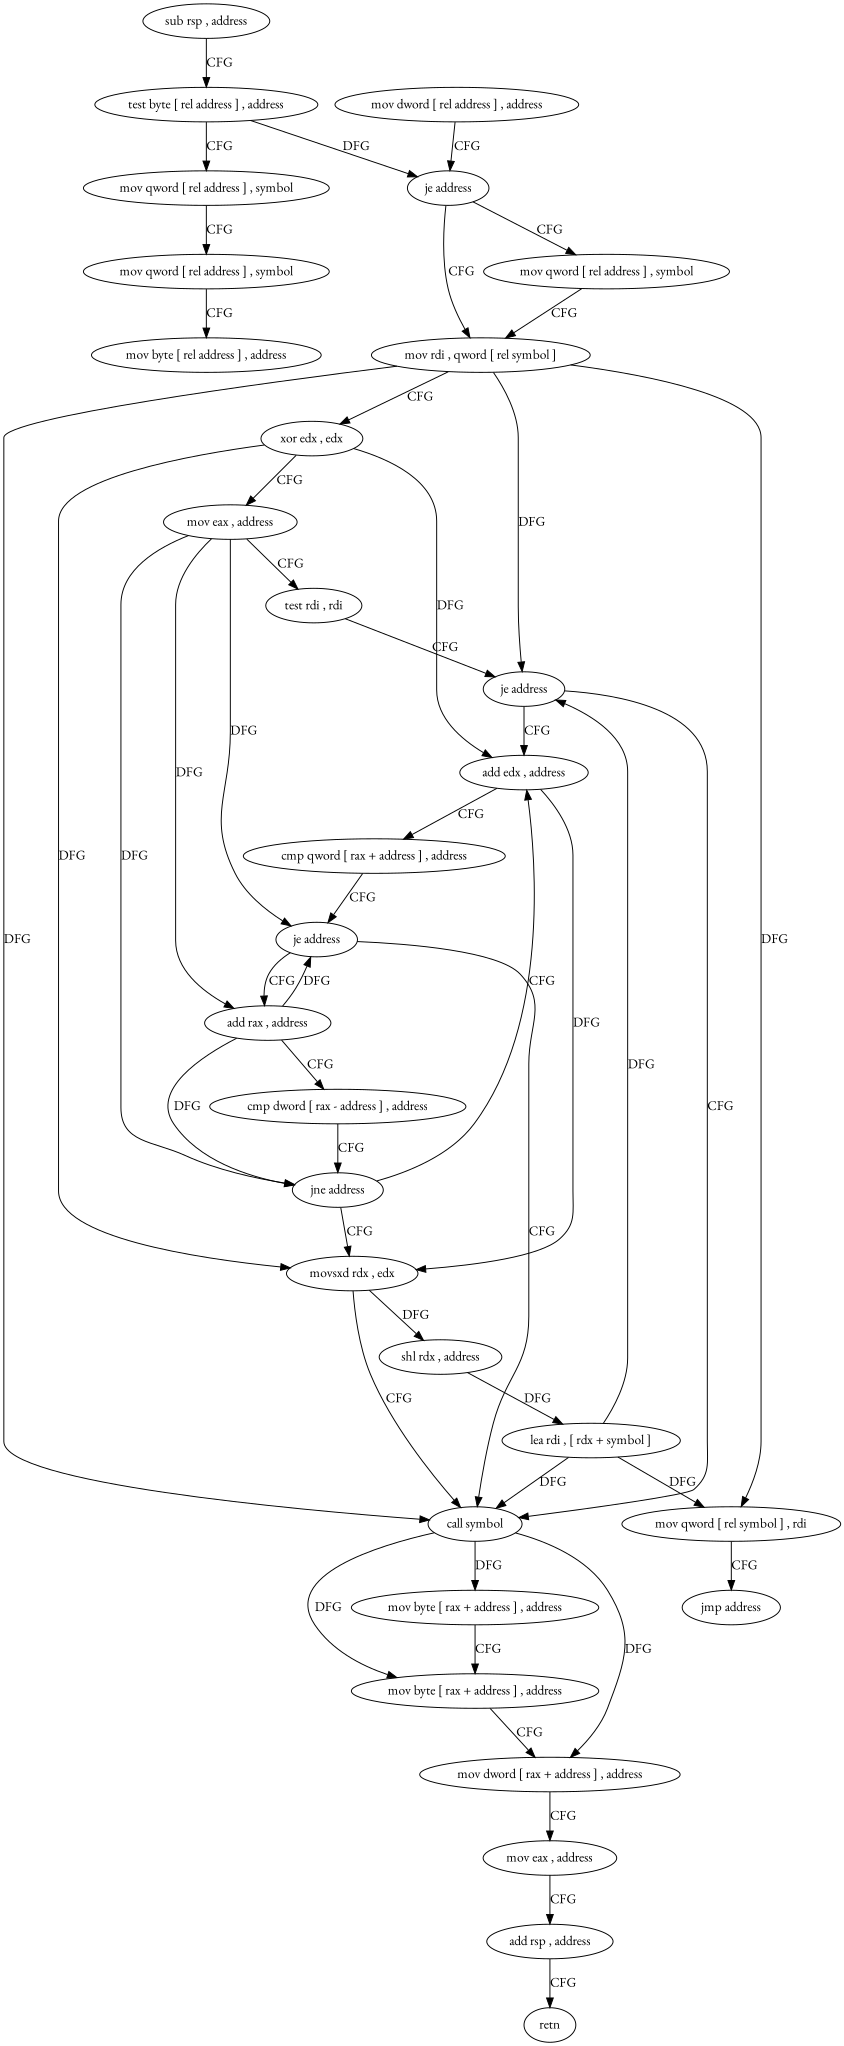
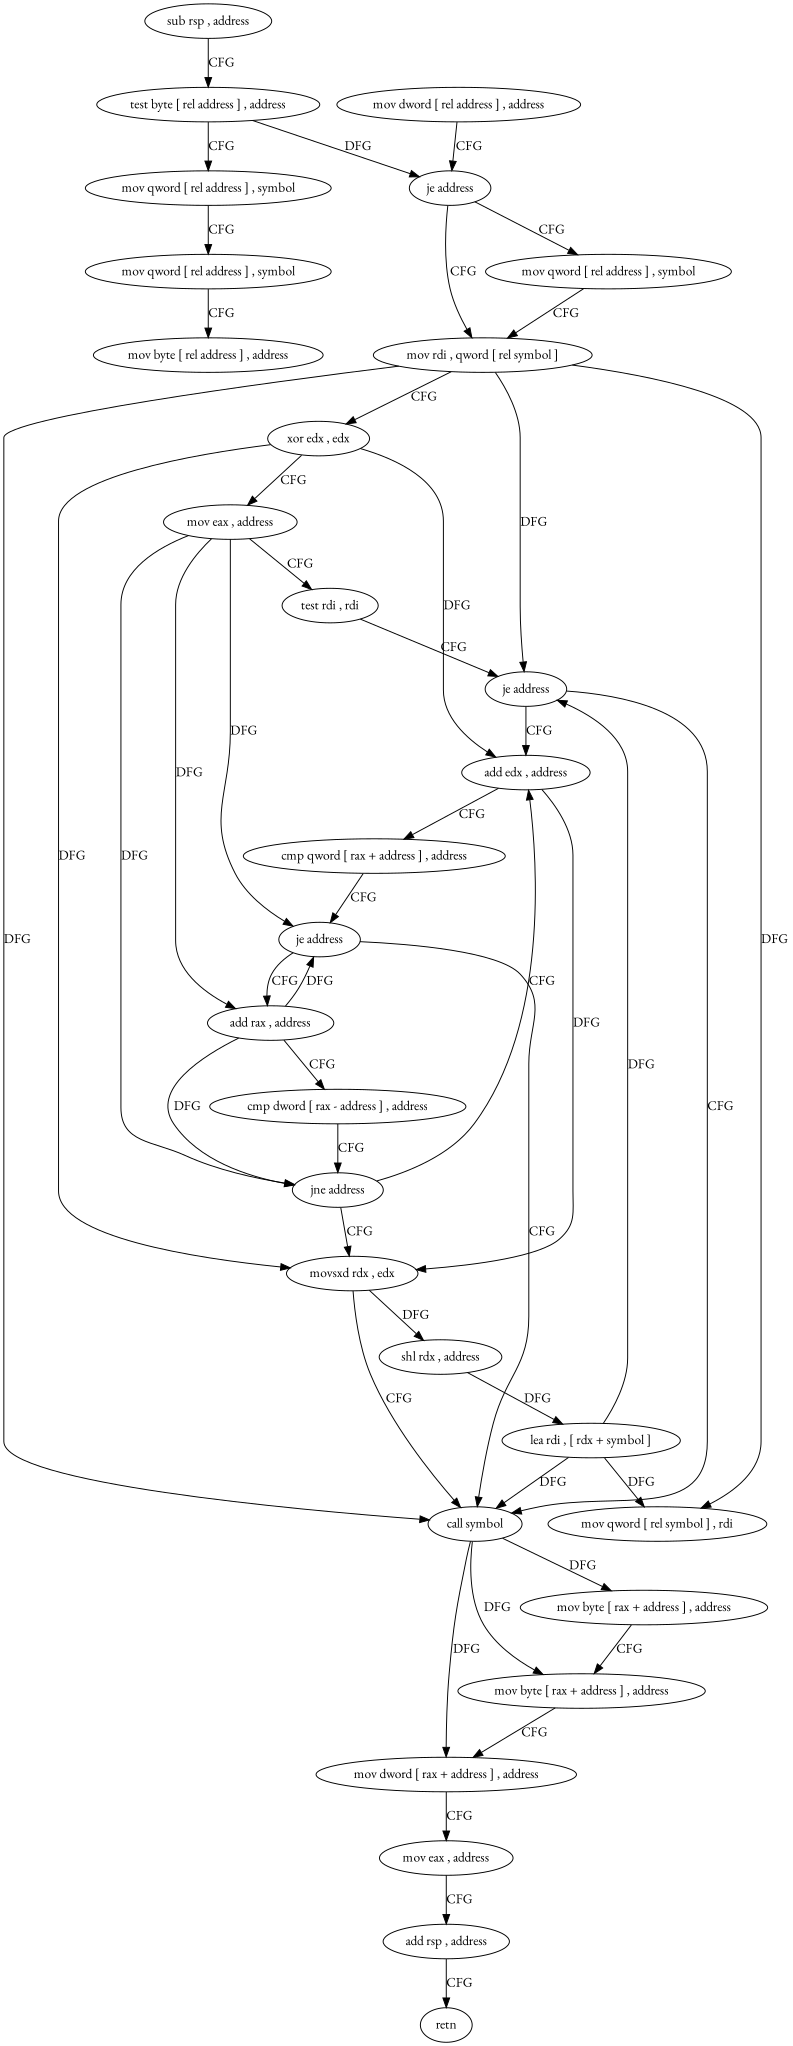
(731, 1608) -> none
